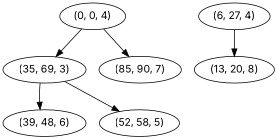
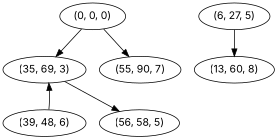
(93, 16) -> (93, 16)
(234, 16) -> (234, 16)
(140, 70) -> (140, 70)
(234, 70) -> (234, 70)
(40, 93) -> (49, 100)
(139, 123) -> (139, 123)
